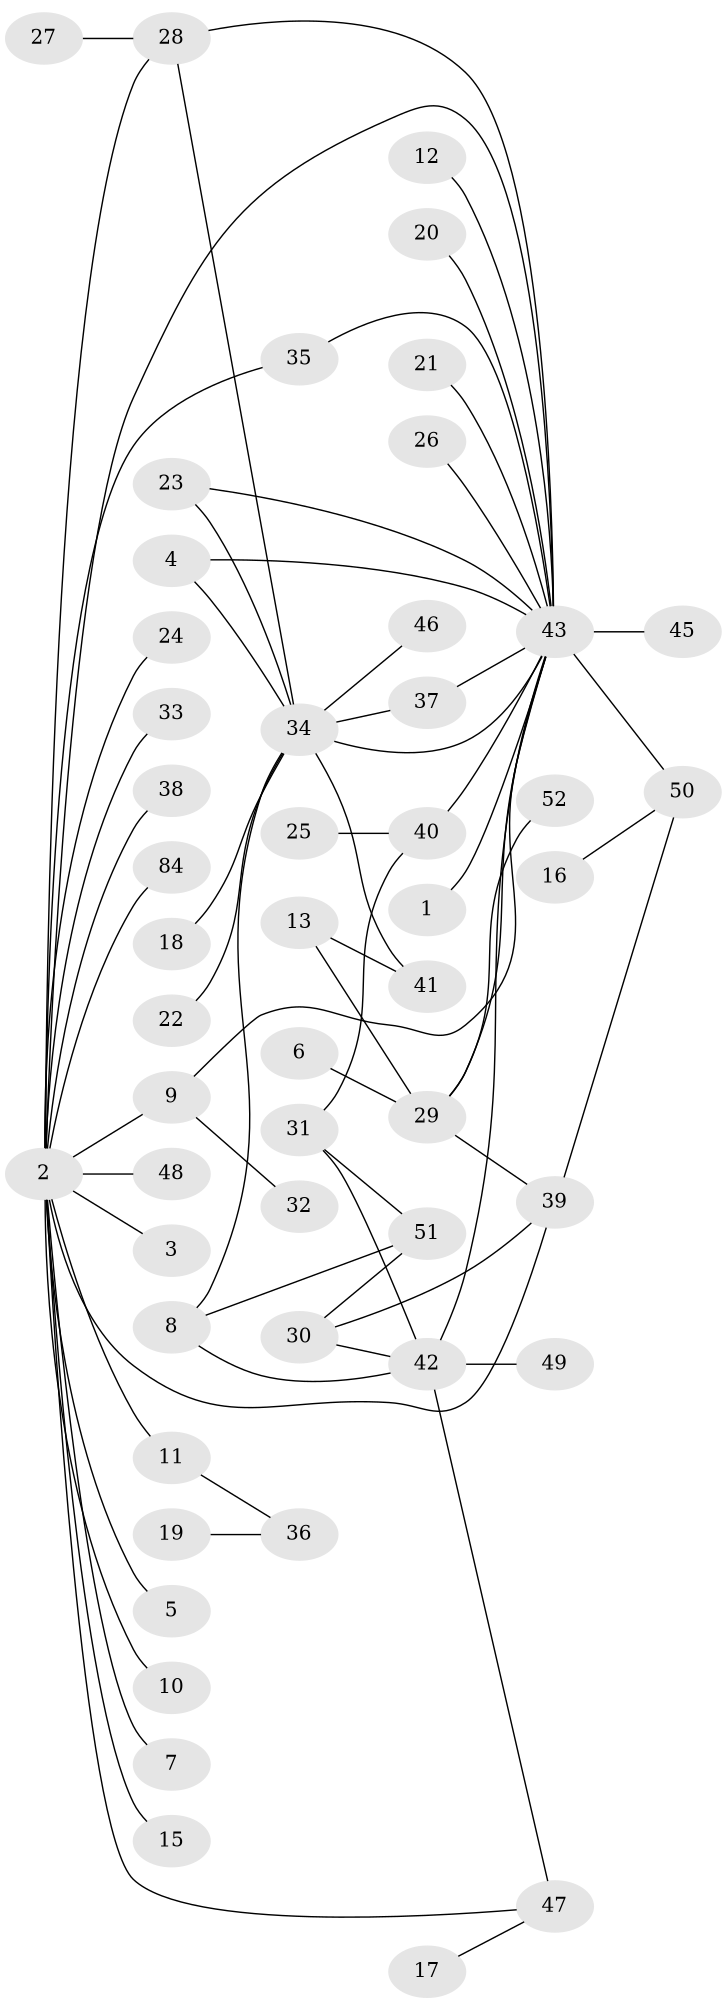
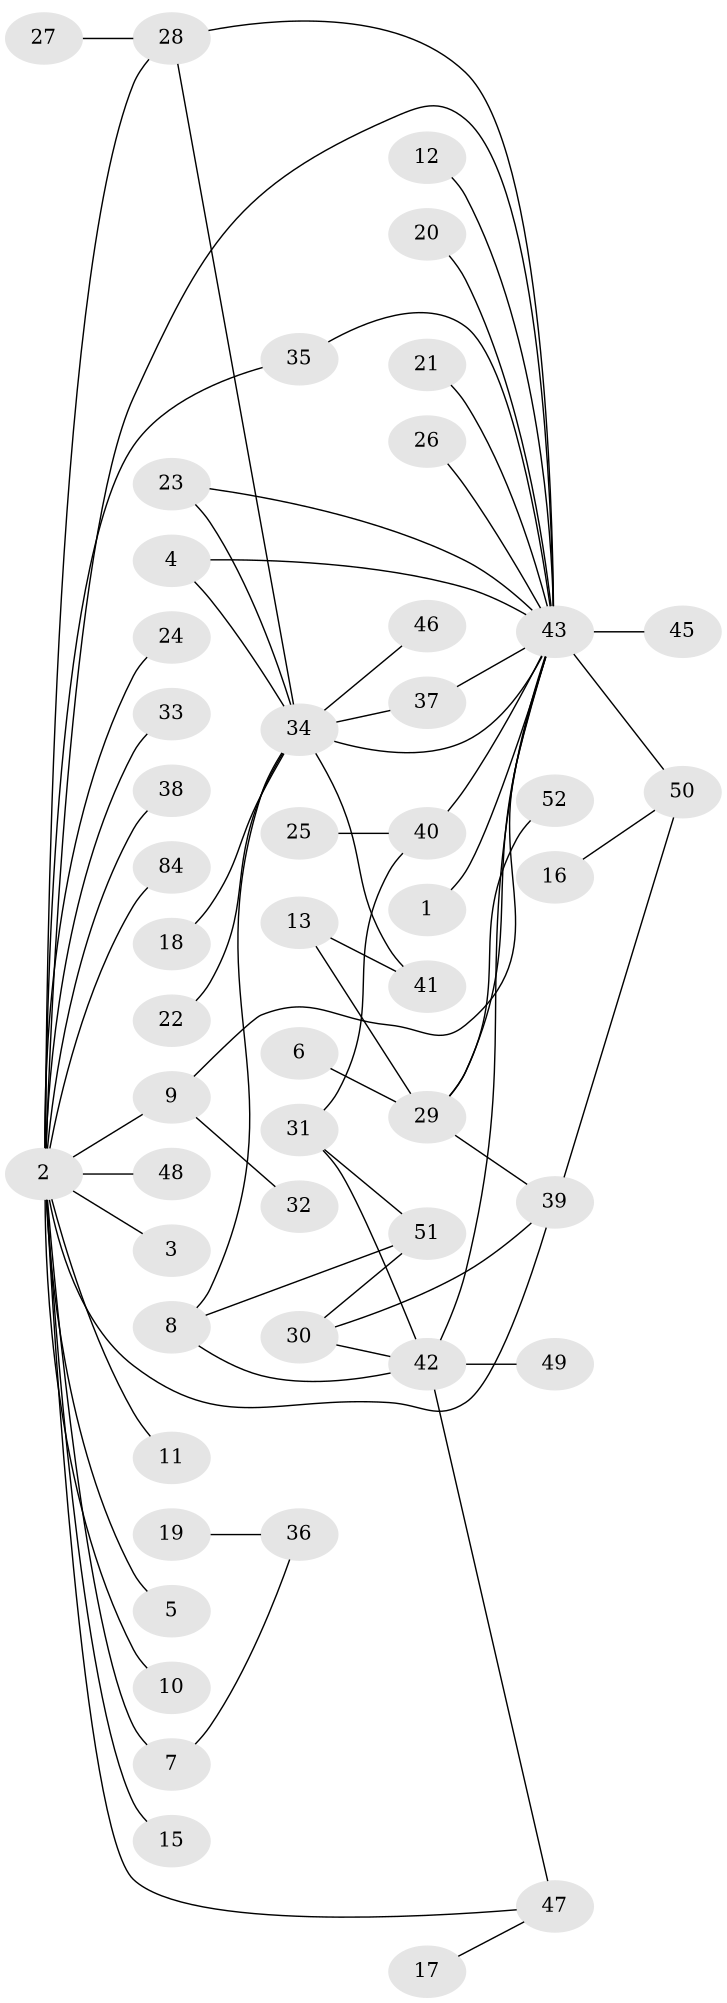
(236, 1496) -> (250, 1656)
